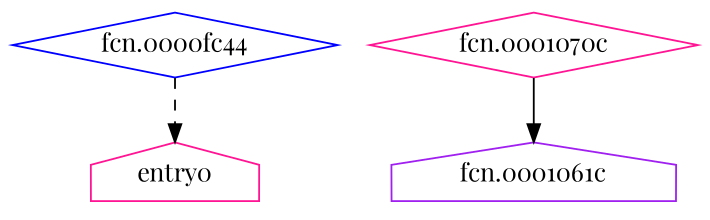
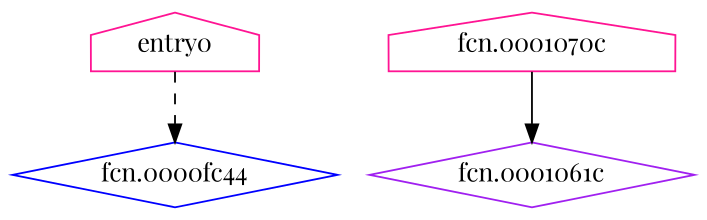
(534, 45) -> (532, 45)
(175, 101) -> (175, 98)
(534, 175) -> (532, 175)
